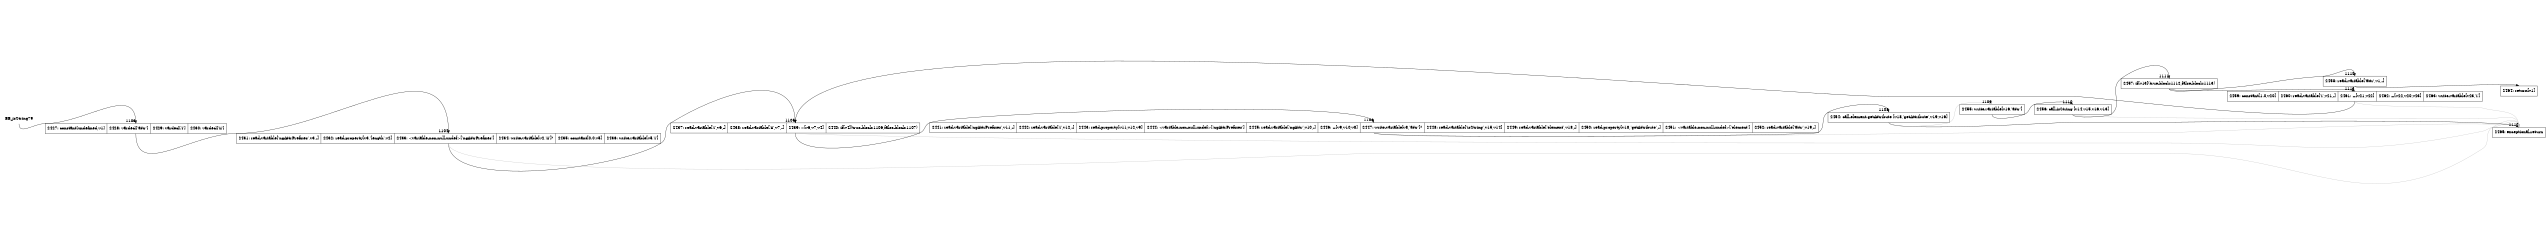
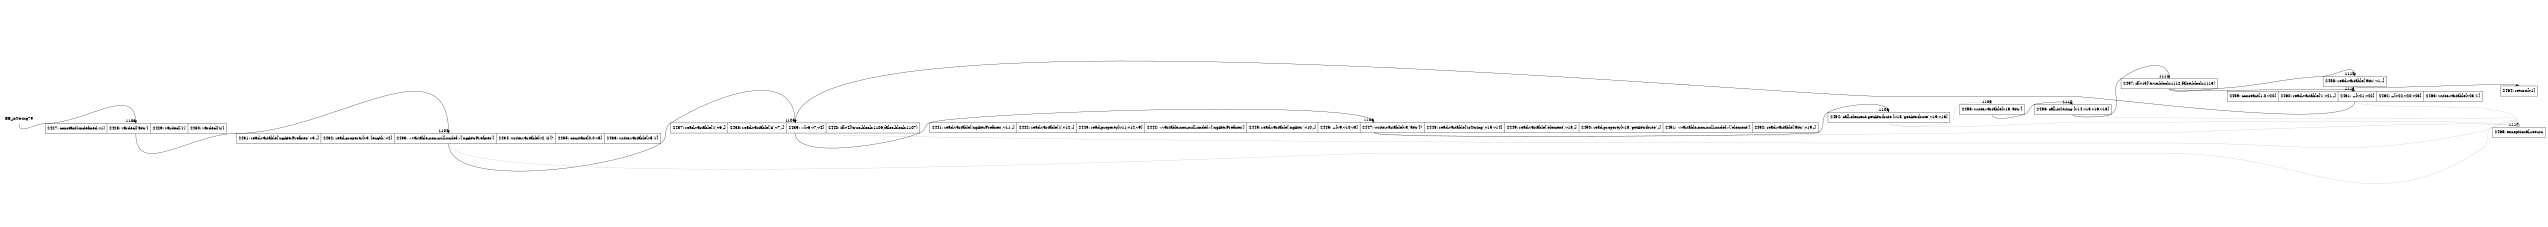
(2202, 122) -> (2202, 122)
